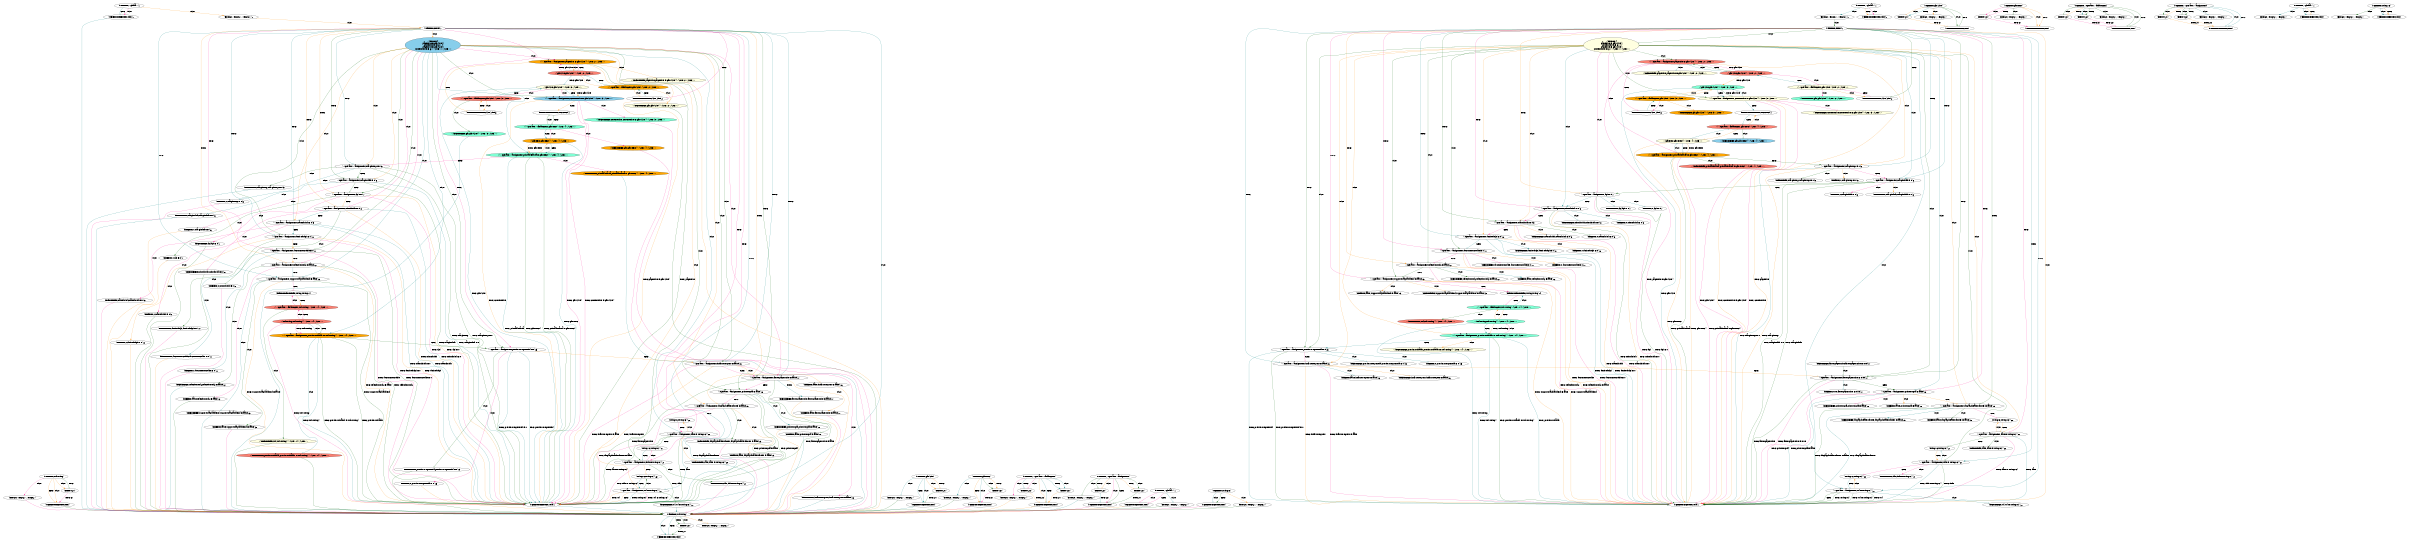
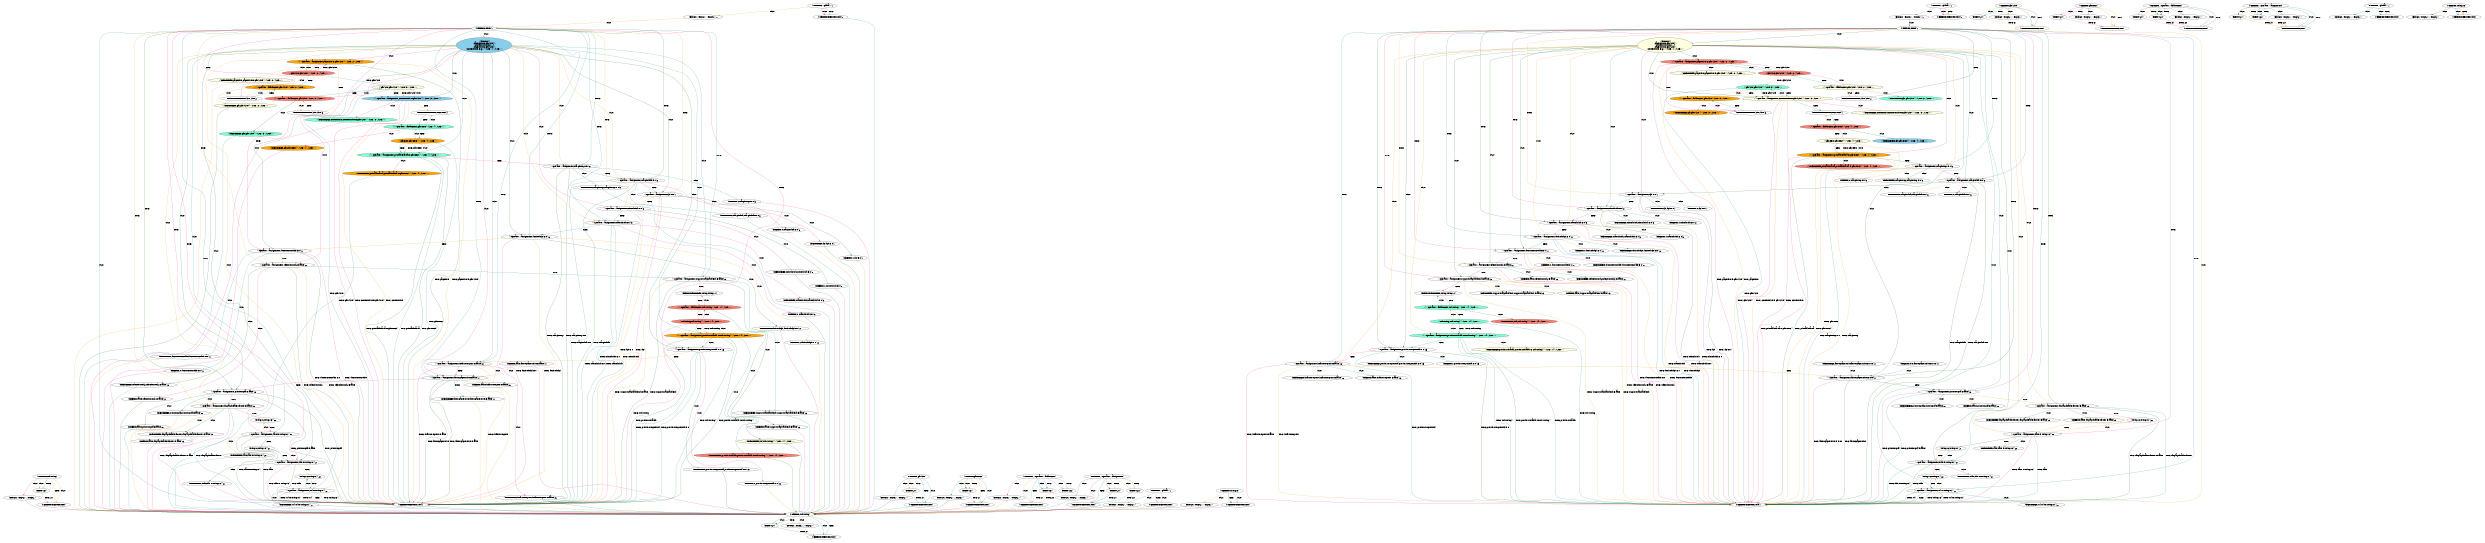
(1843, 384) -> (1894, 372)
(825, 392) -> (500, 374)
